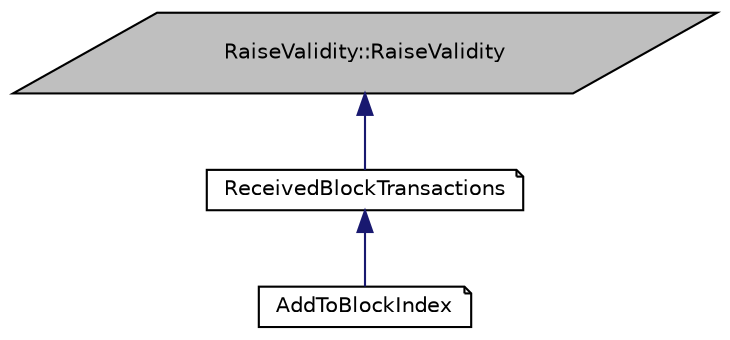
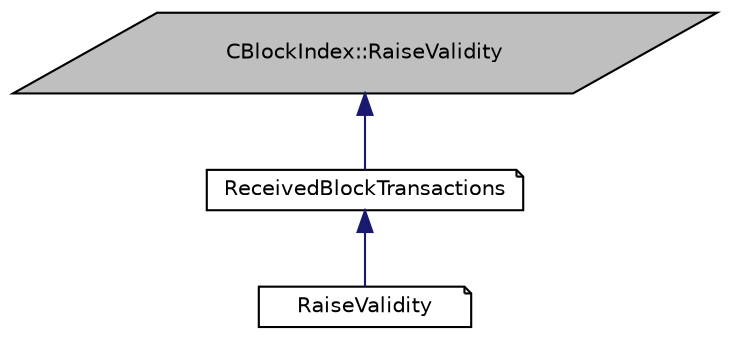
(365, 53) -> (365, 53)
(365, 307) -> (365, 307)
